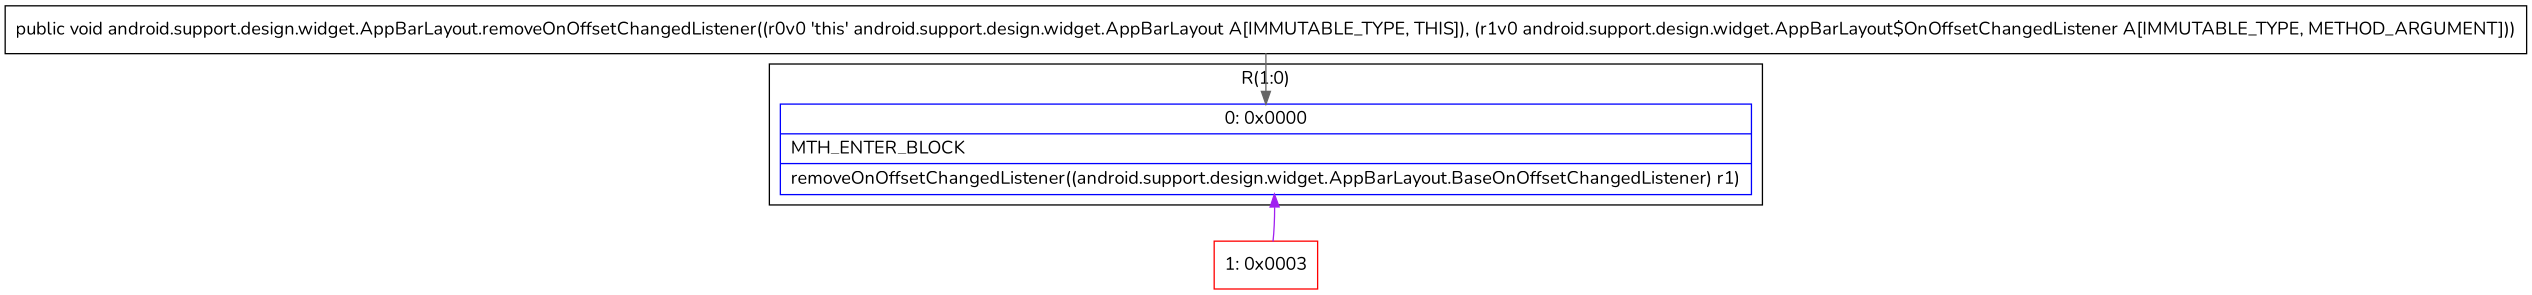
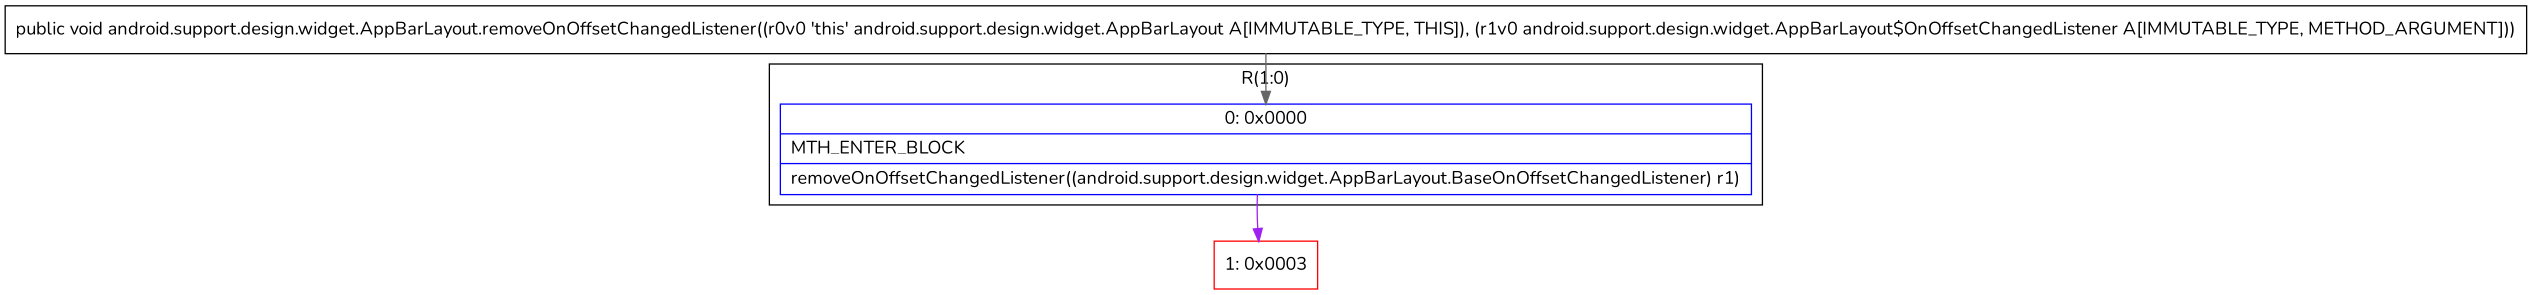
(1274, 224) -> (1257, 213)
